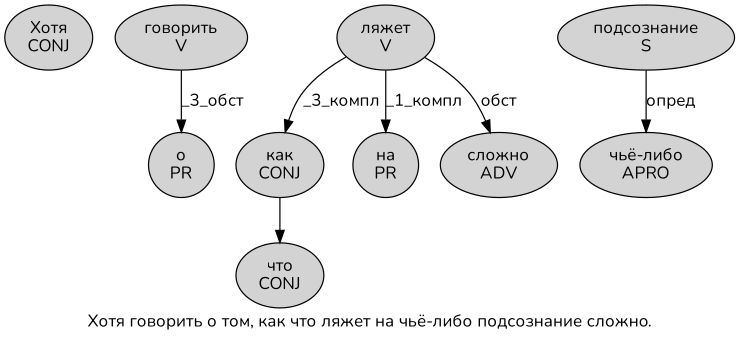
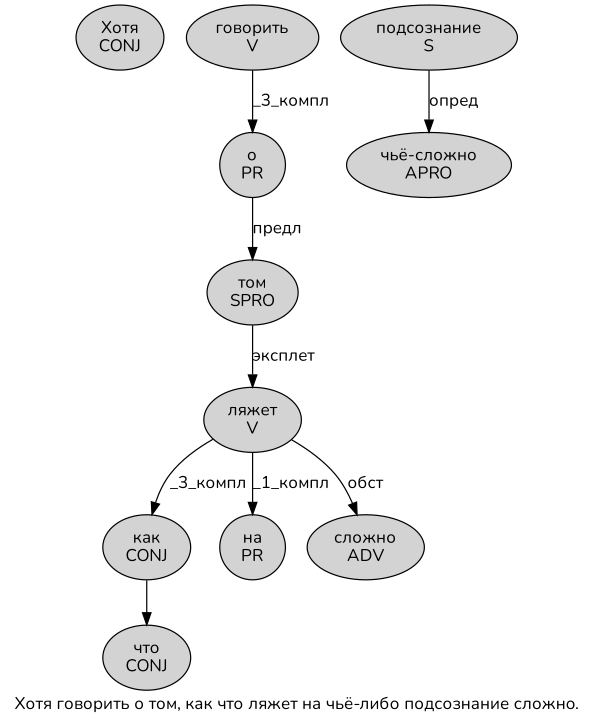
(213, 101) -> (292, 101)
(646, 165) -> (429, 165)
none -> (253, 292)
